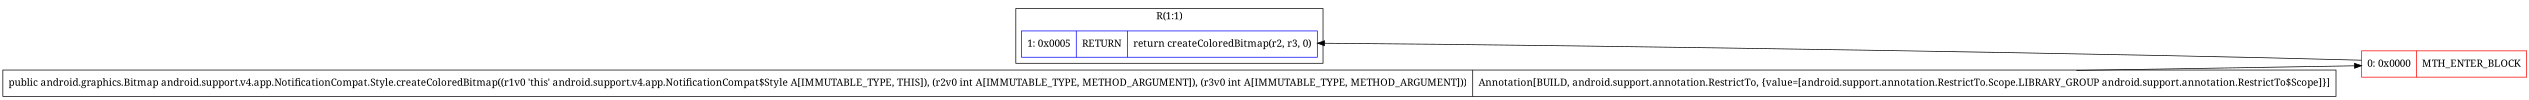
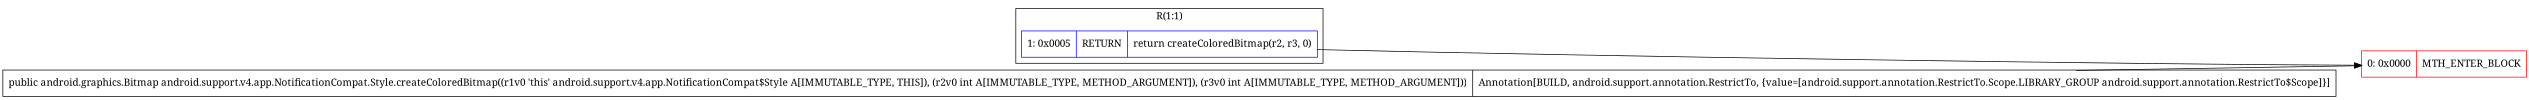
(1843, 50) -> (1836, 59)
